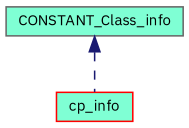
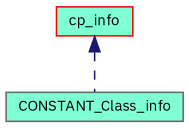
(95, 72) -> (95, 72)
